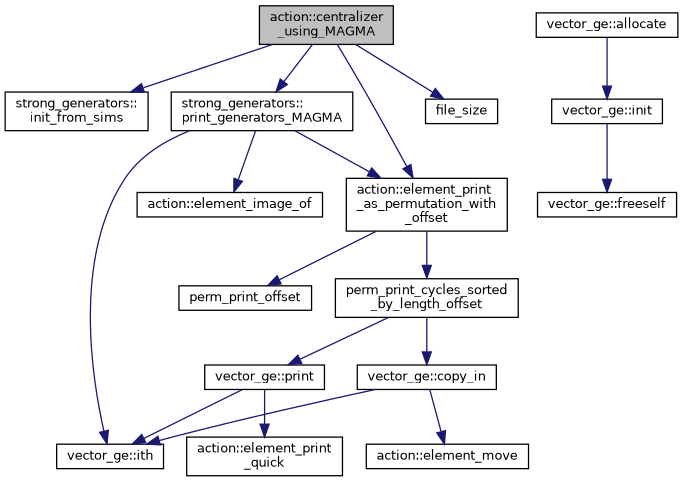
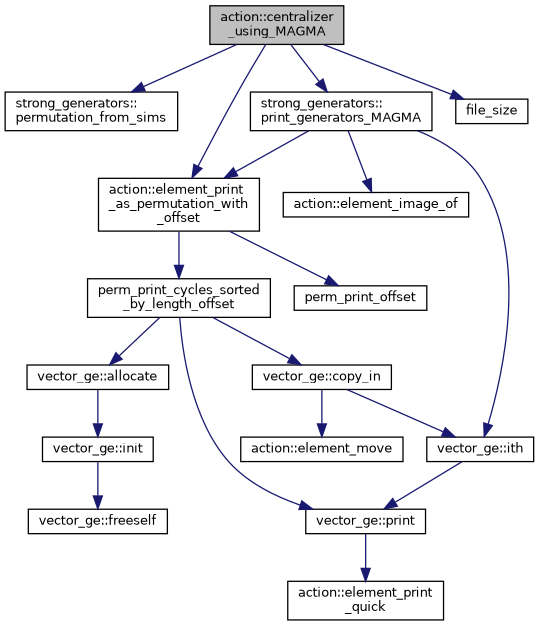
(77, 111) -> (91, 111)
none -> (140, 337)
(193, 414) -> (429, 482)
